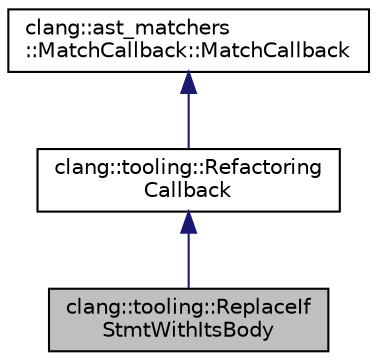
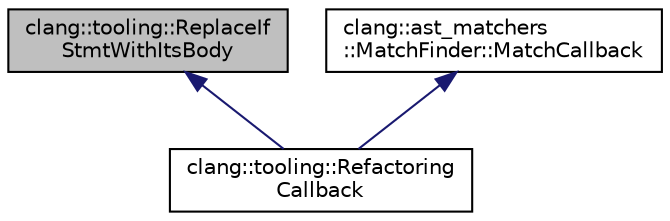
(189, 41) -> (494, 41)
(189, 261) -> (243, 117)
